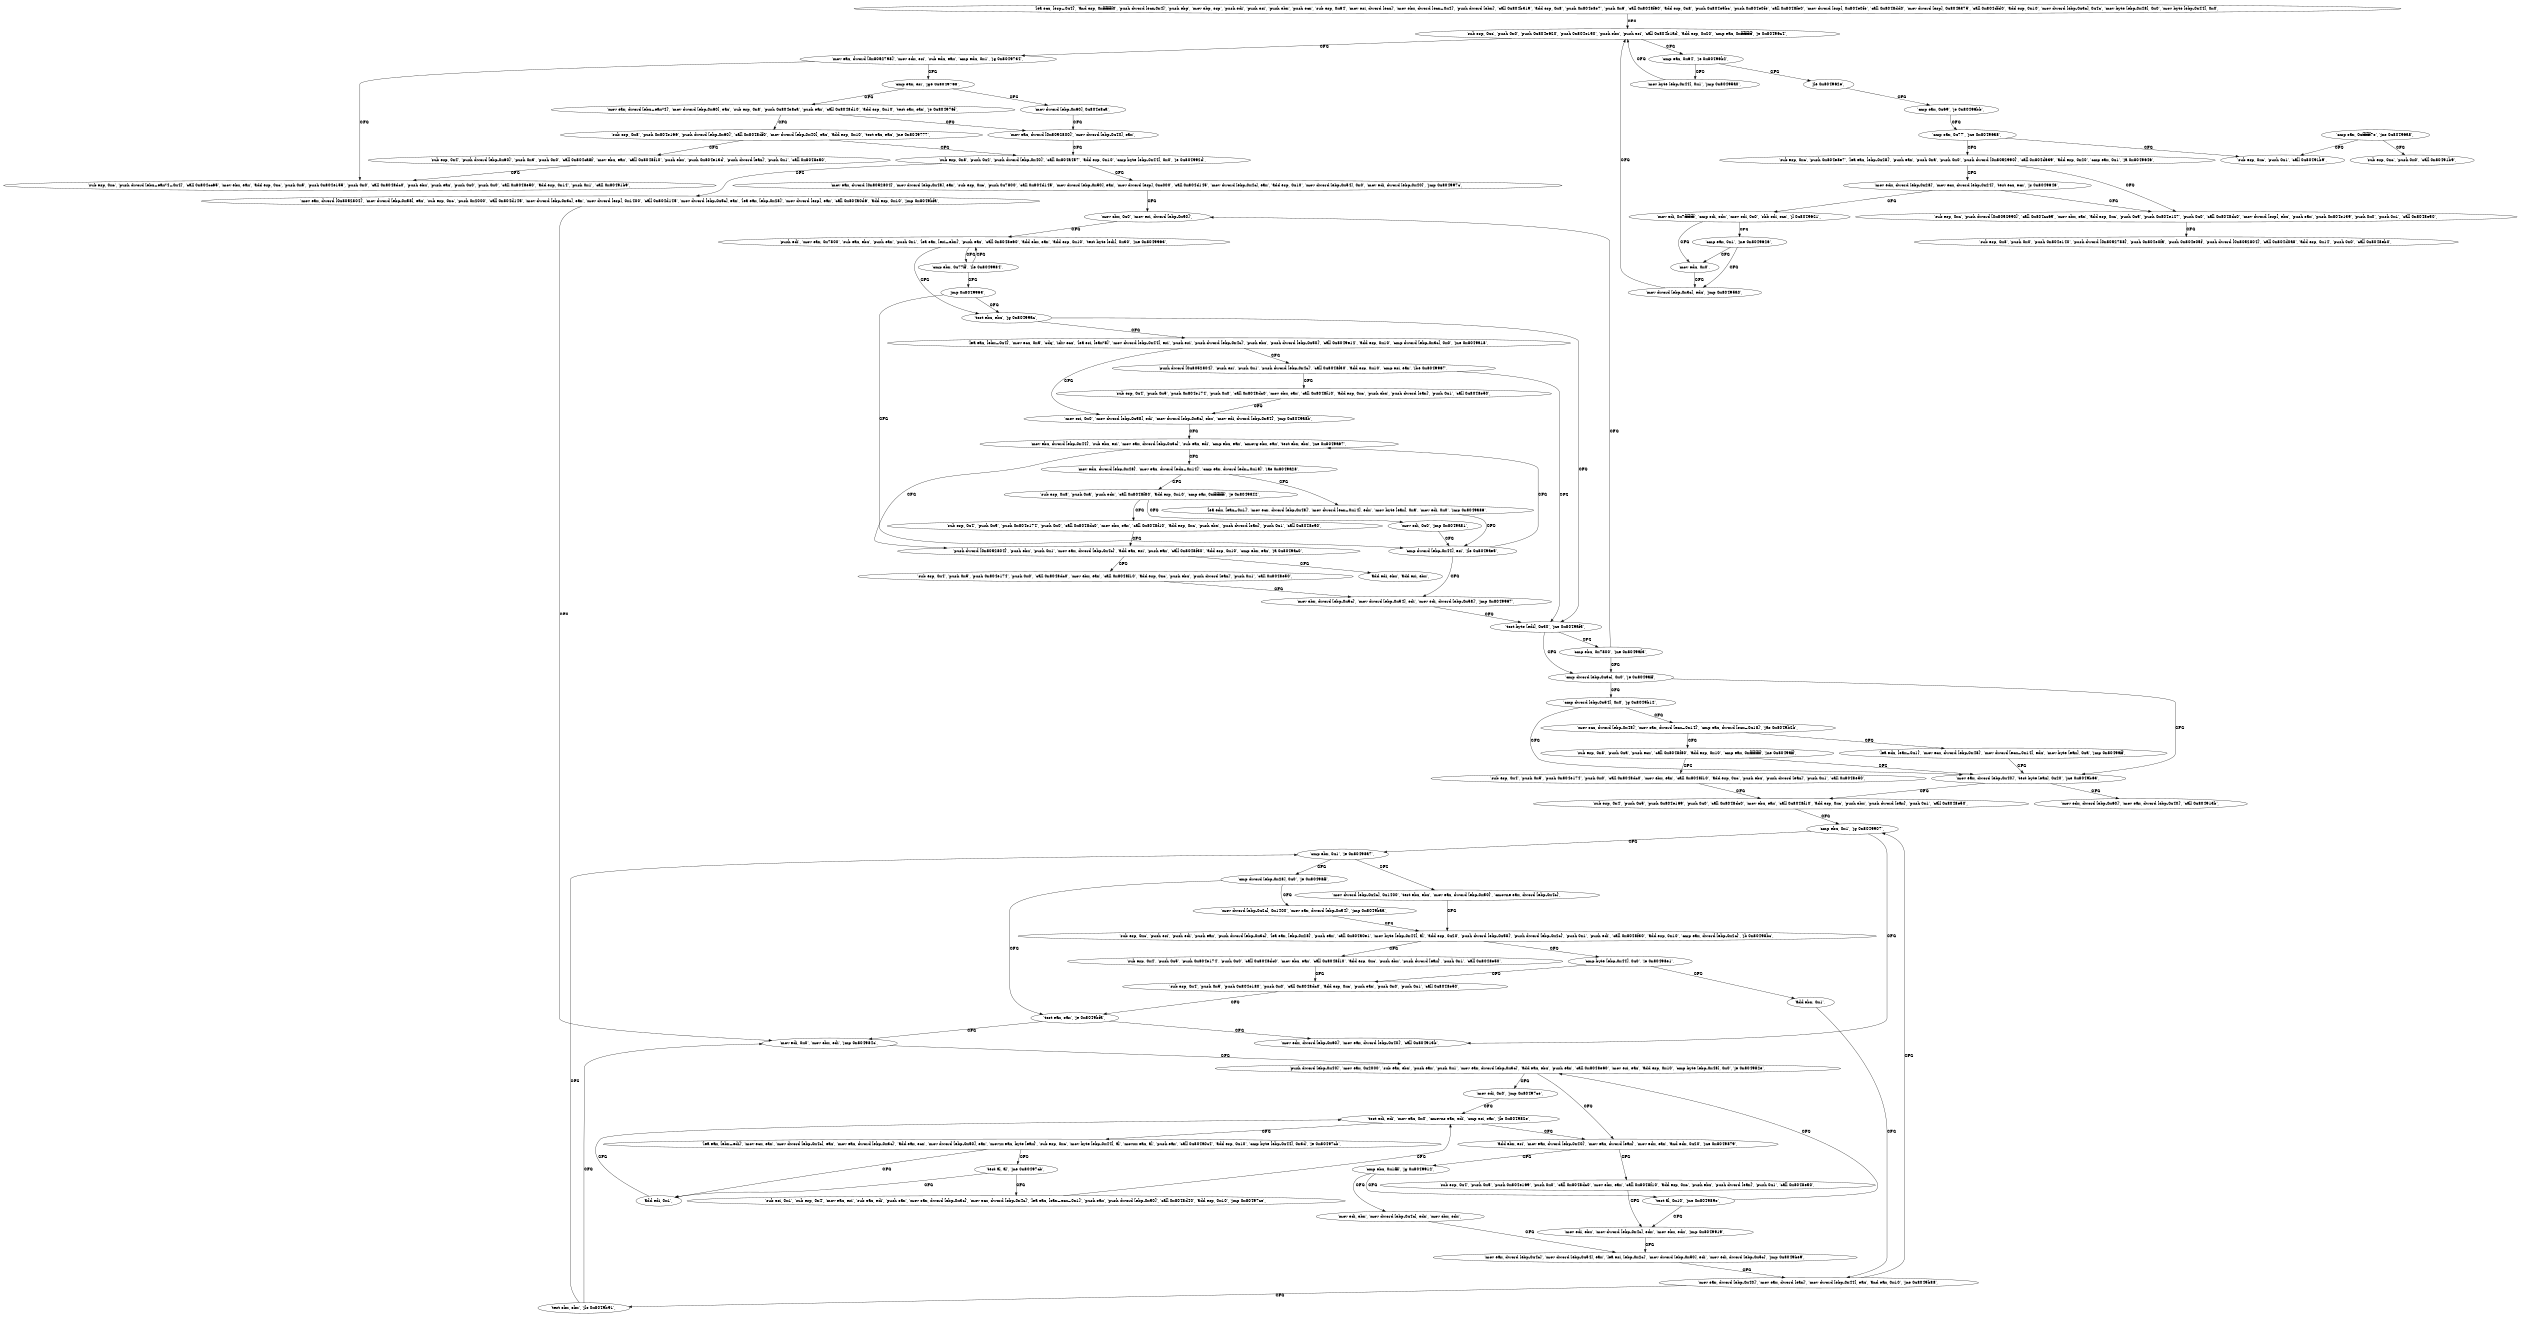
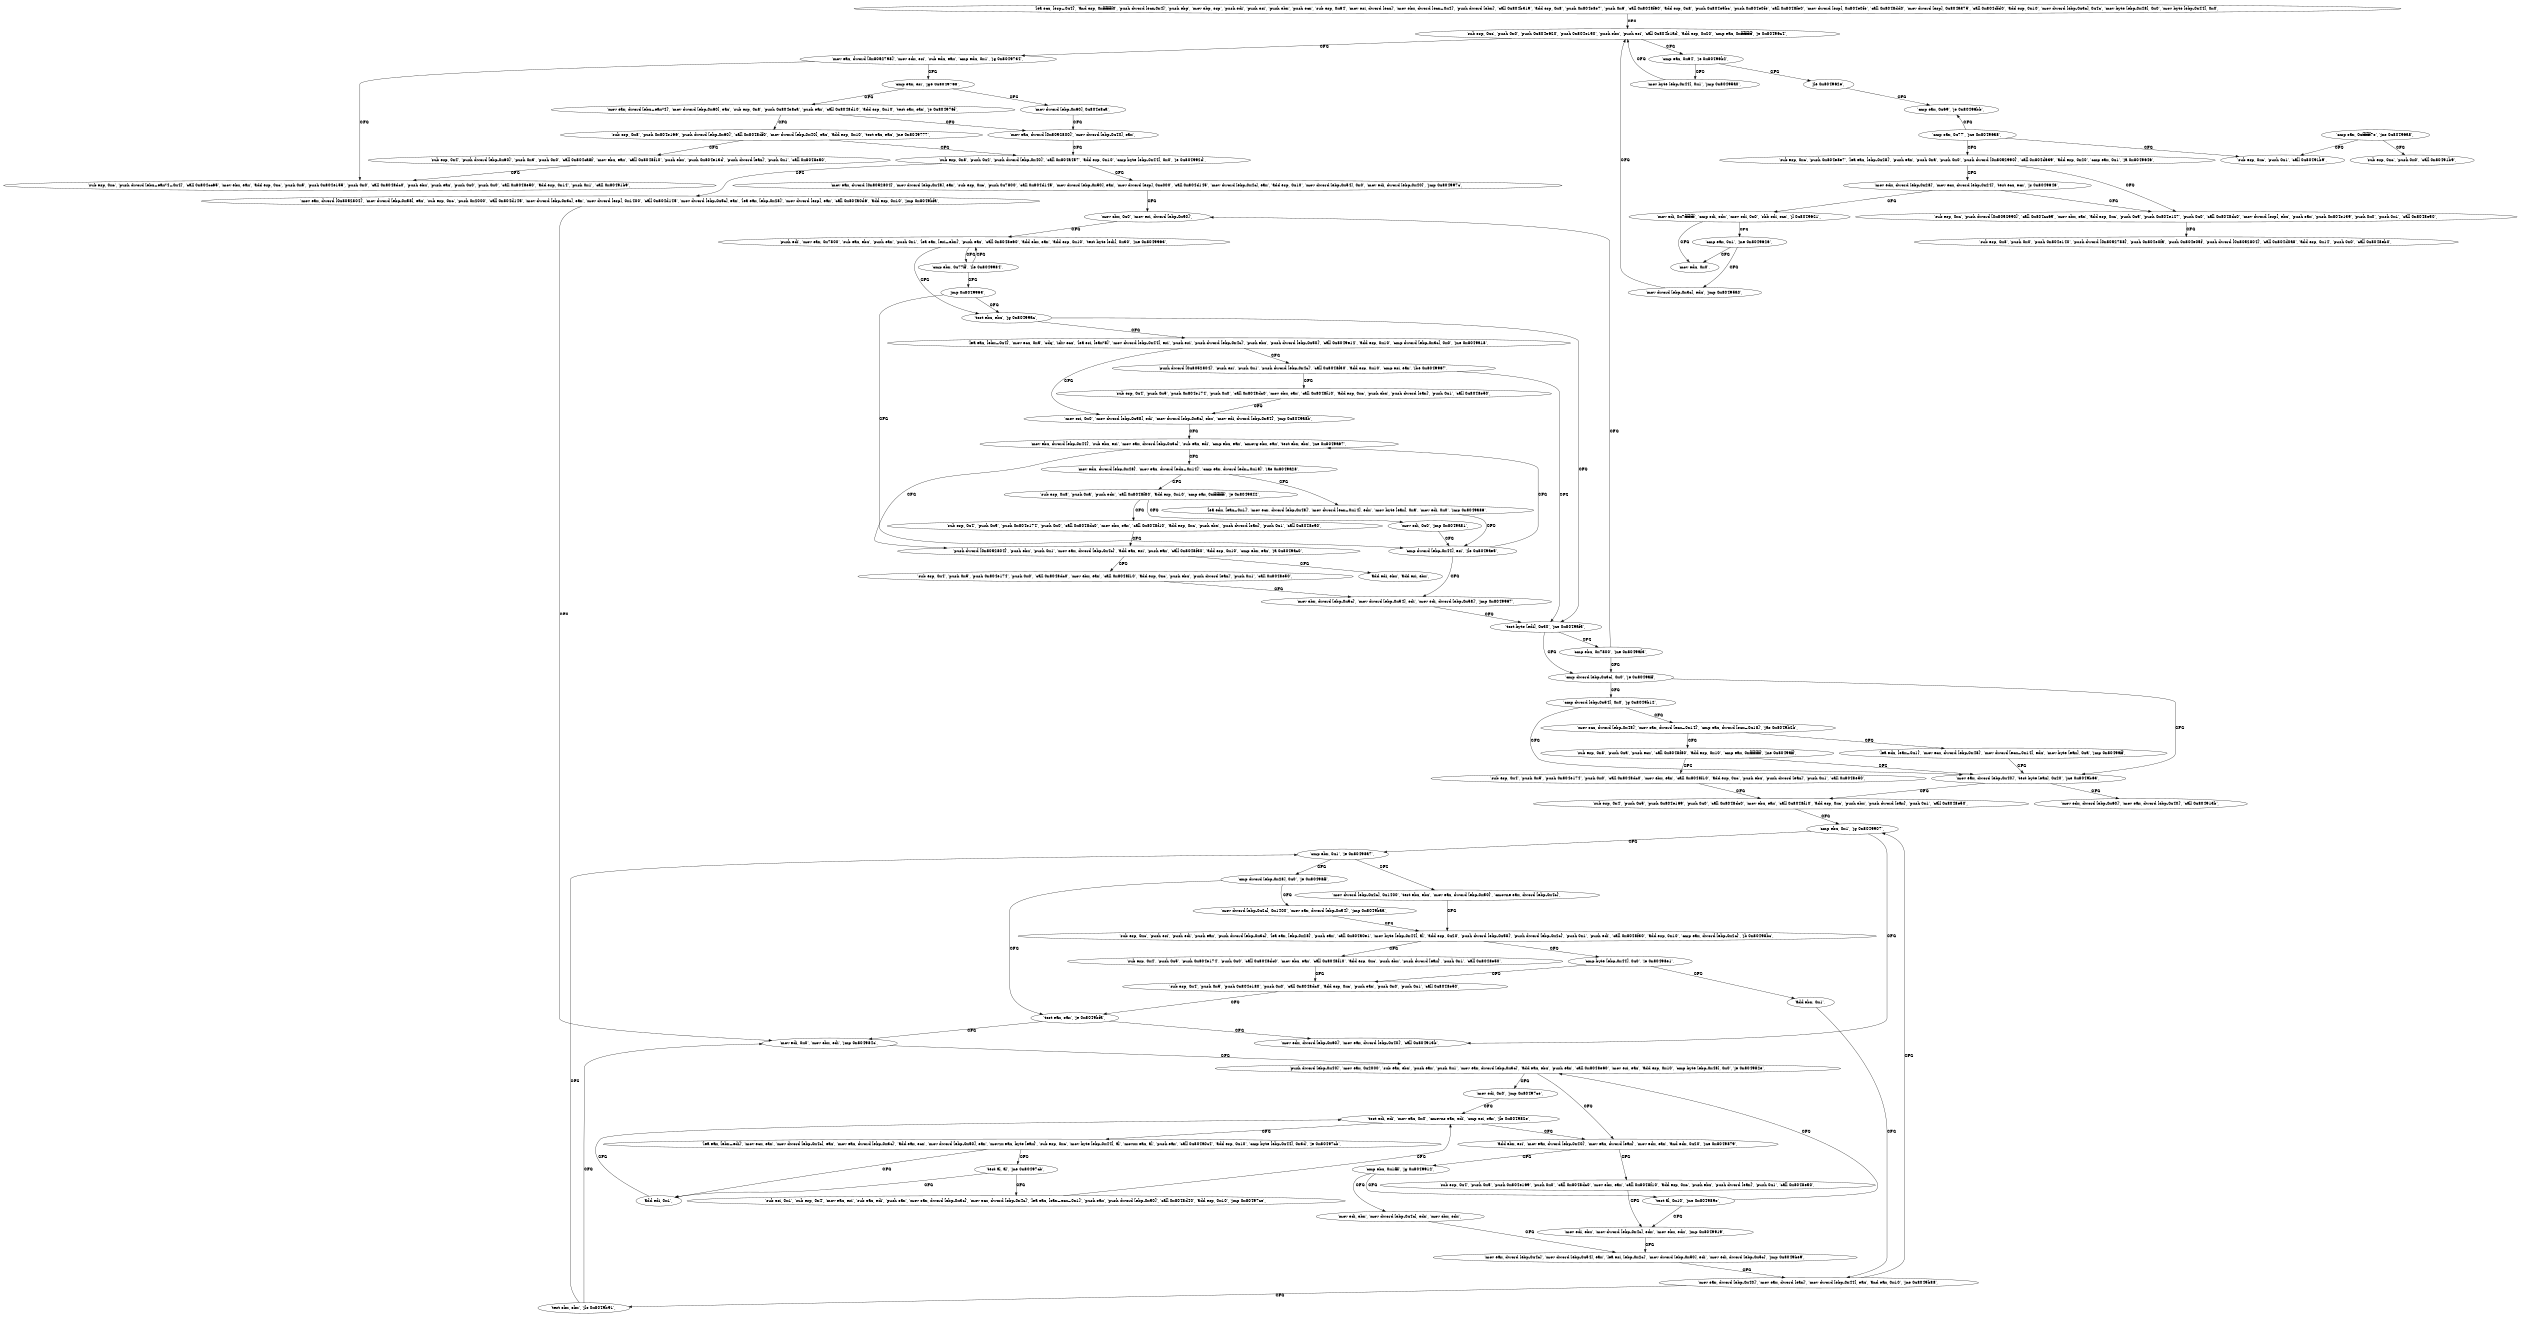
(1951, 122) -> (1963, 123)
(1695, 279) -> none
